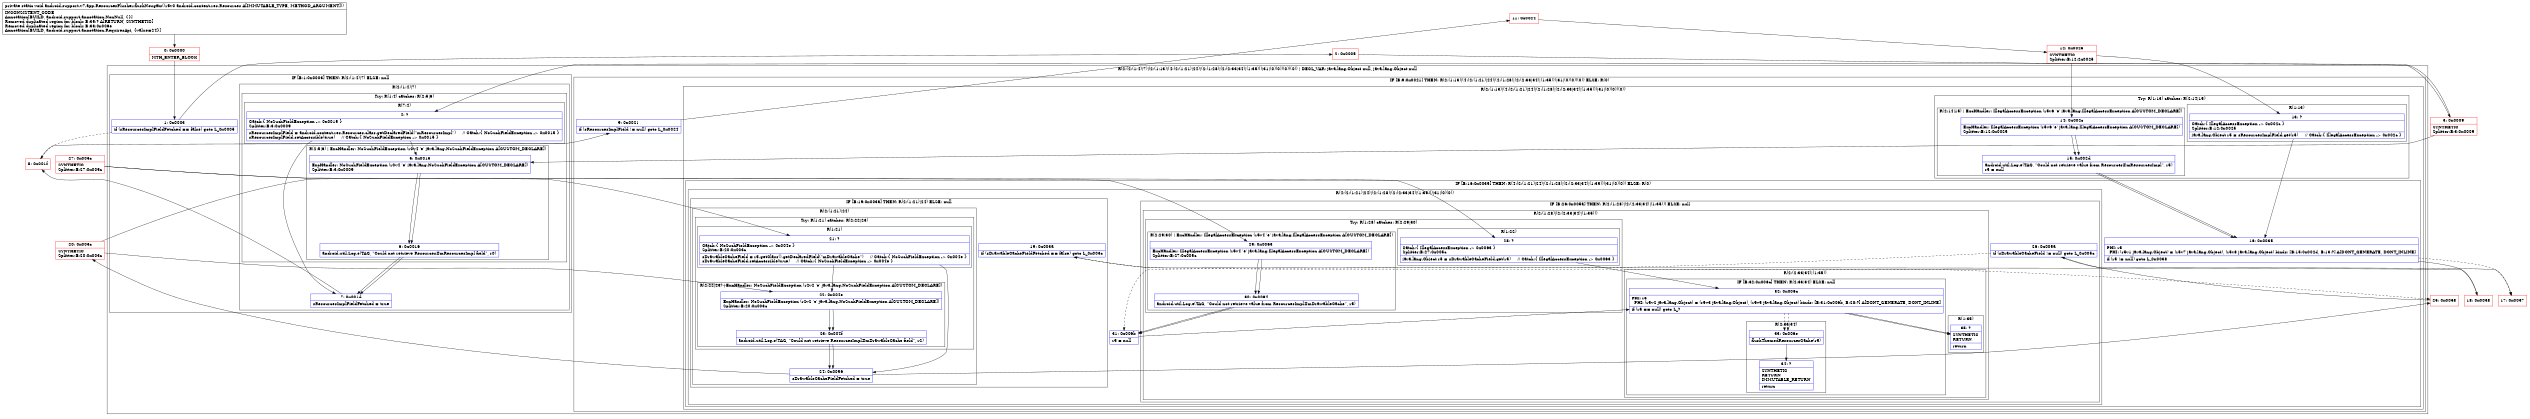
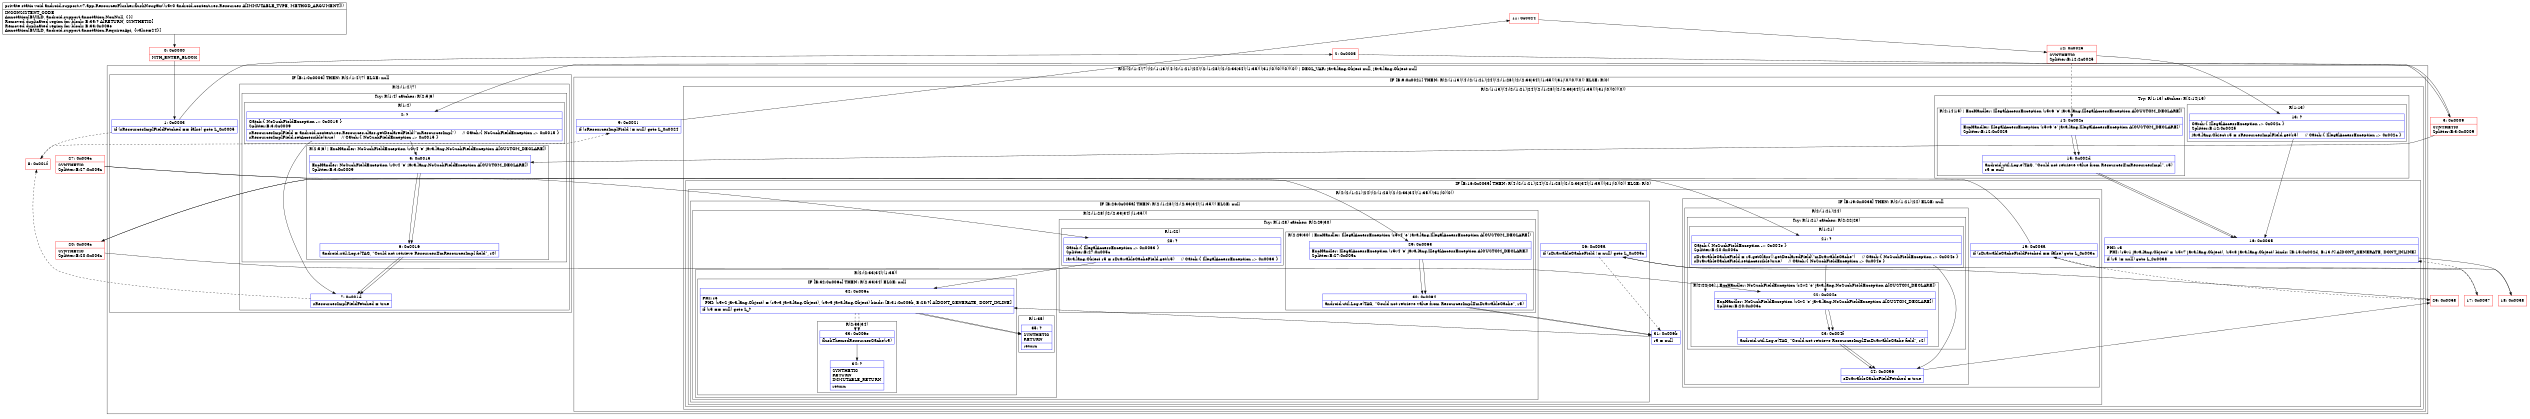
(2072, 89) -> (2072, 89)
(404, 106) -> (404, 106)
(235, 144) -> (235, 144)
(199, 214) -> (131, 285)
(2471, 264) -> (2453, 267)
(437, 346) -> (1077, 179)
